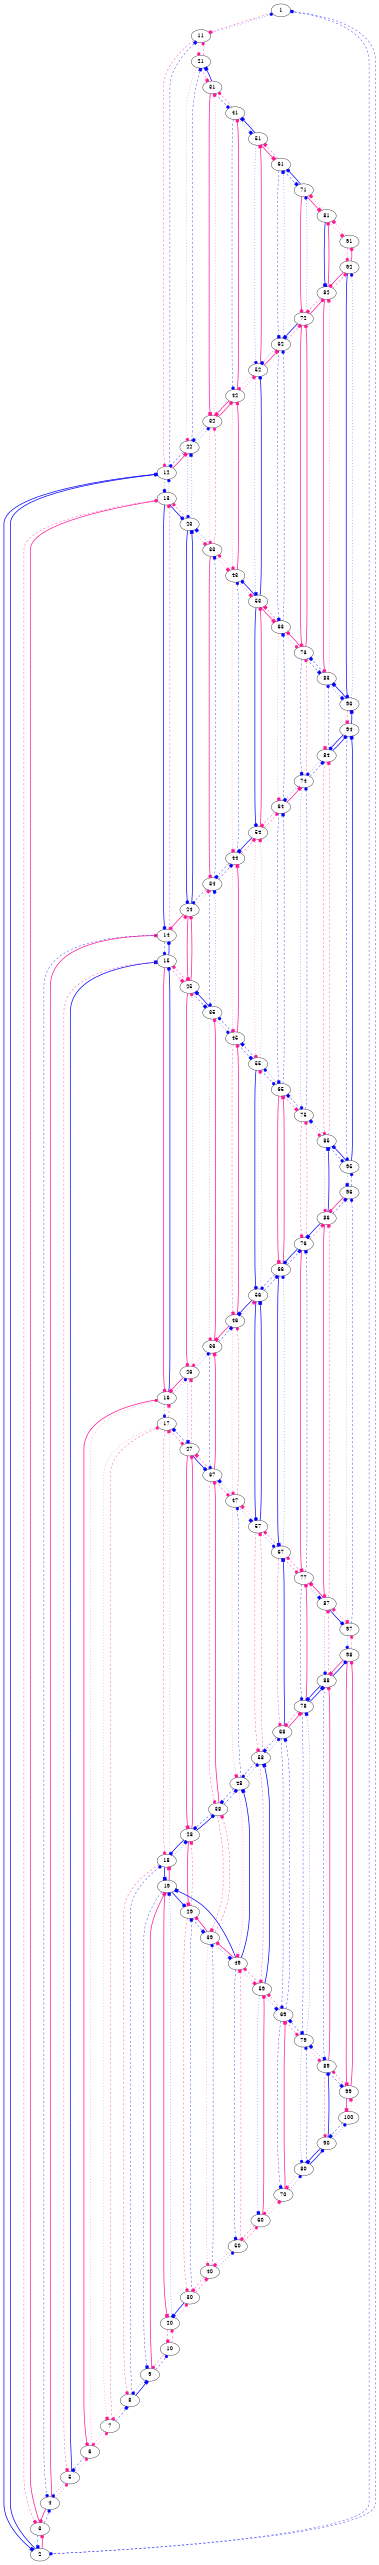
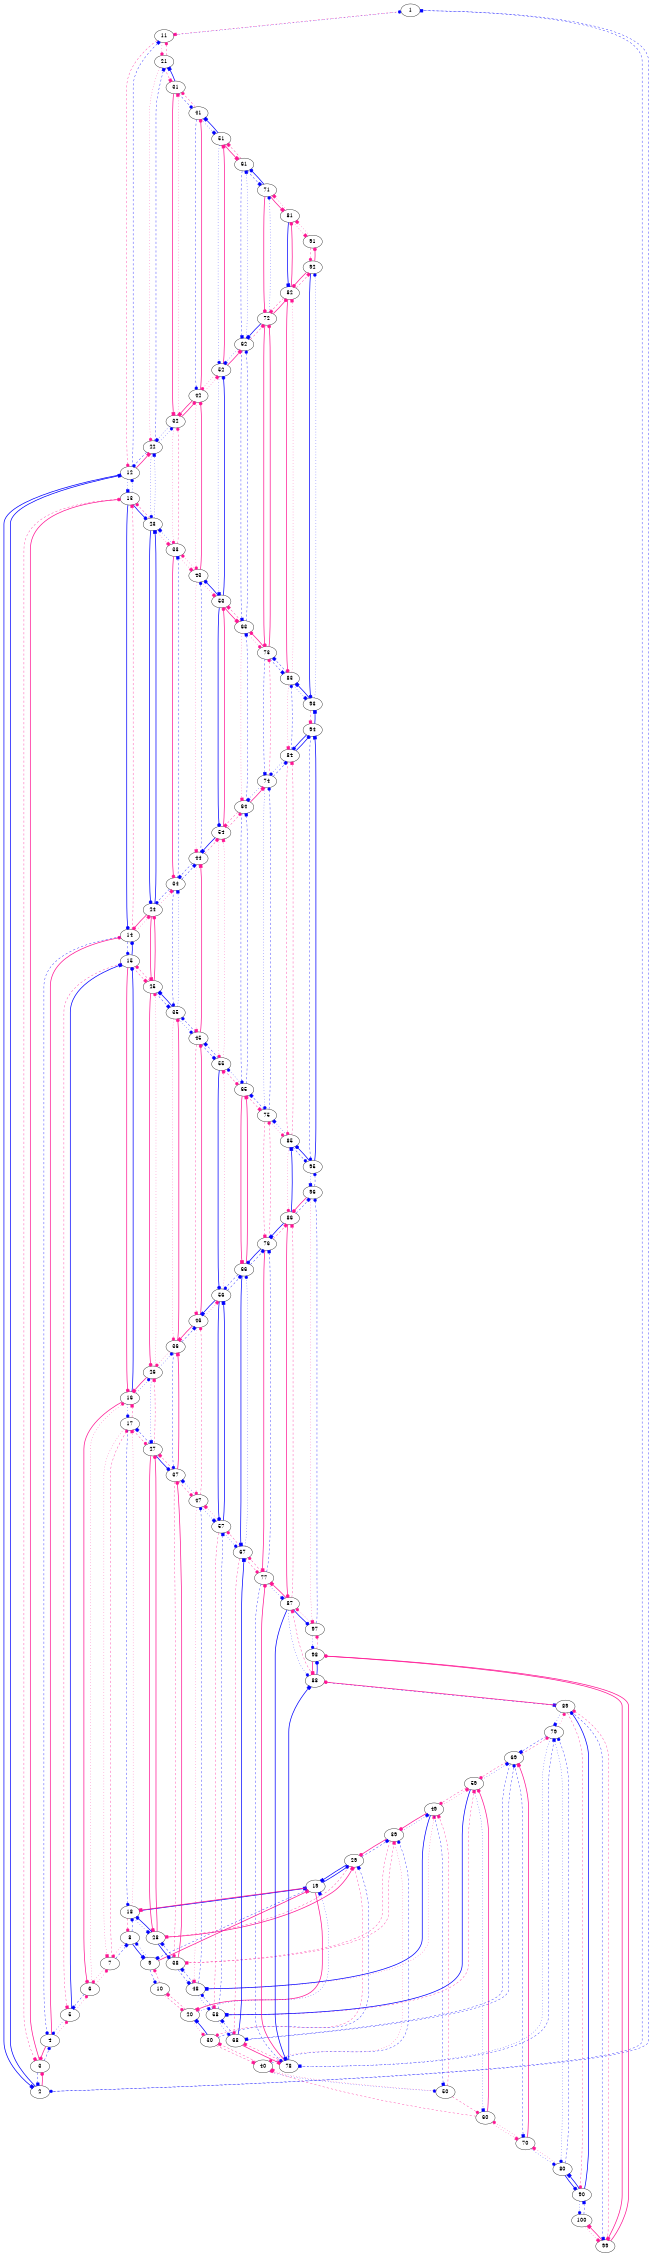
(278, 947) -> (241, 947)
(267, 1077) -> (230, 1077)
(163, 1641) -> (127, 1667)
(261, 1644) -> (222, 1773)
(315, 1692) -> (275, 1833)
(213, 1916) -> (335, 1872)
(249, 2231) -> (374, 2099)
